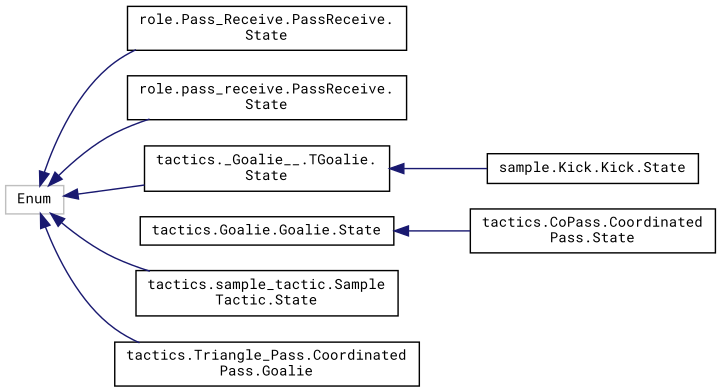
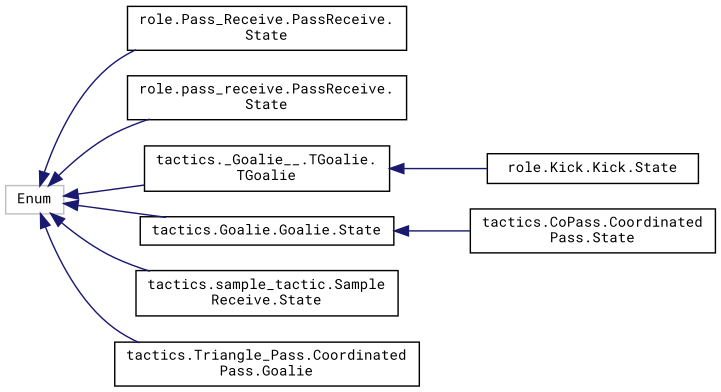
(267, 169) -> (267, 169)
(593, 169) -> (593, 169)
none -> (122, 211)
(267, 293) -> (267, 293)
